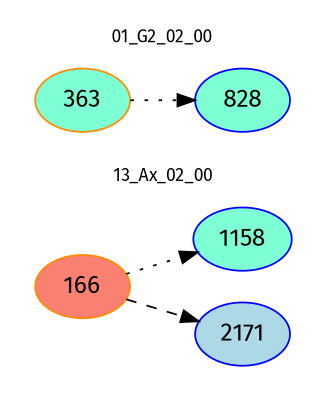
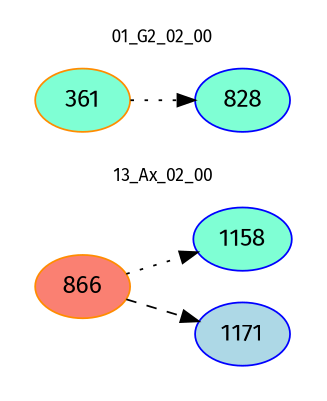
(83, 100) -> (83, 100)
(83, 287) -> (83, 287)
(243, 334) -> (243, 334)
